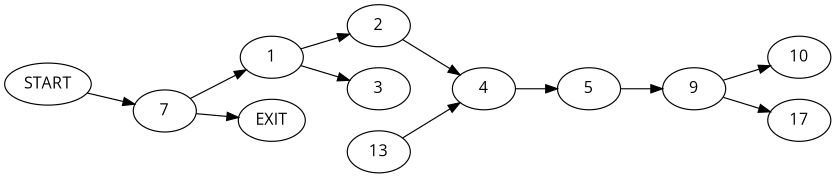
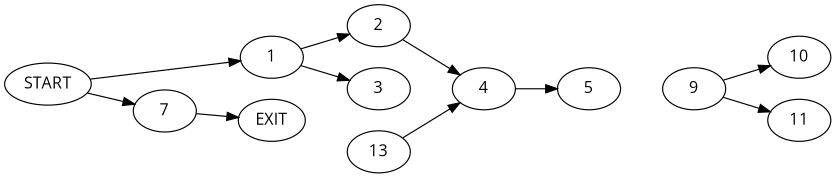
(213, 87) -> (160, 71)
(636, 89) -> none
(799, 120) -> (799, 120)
